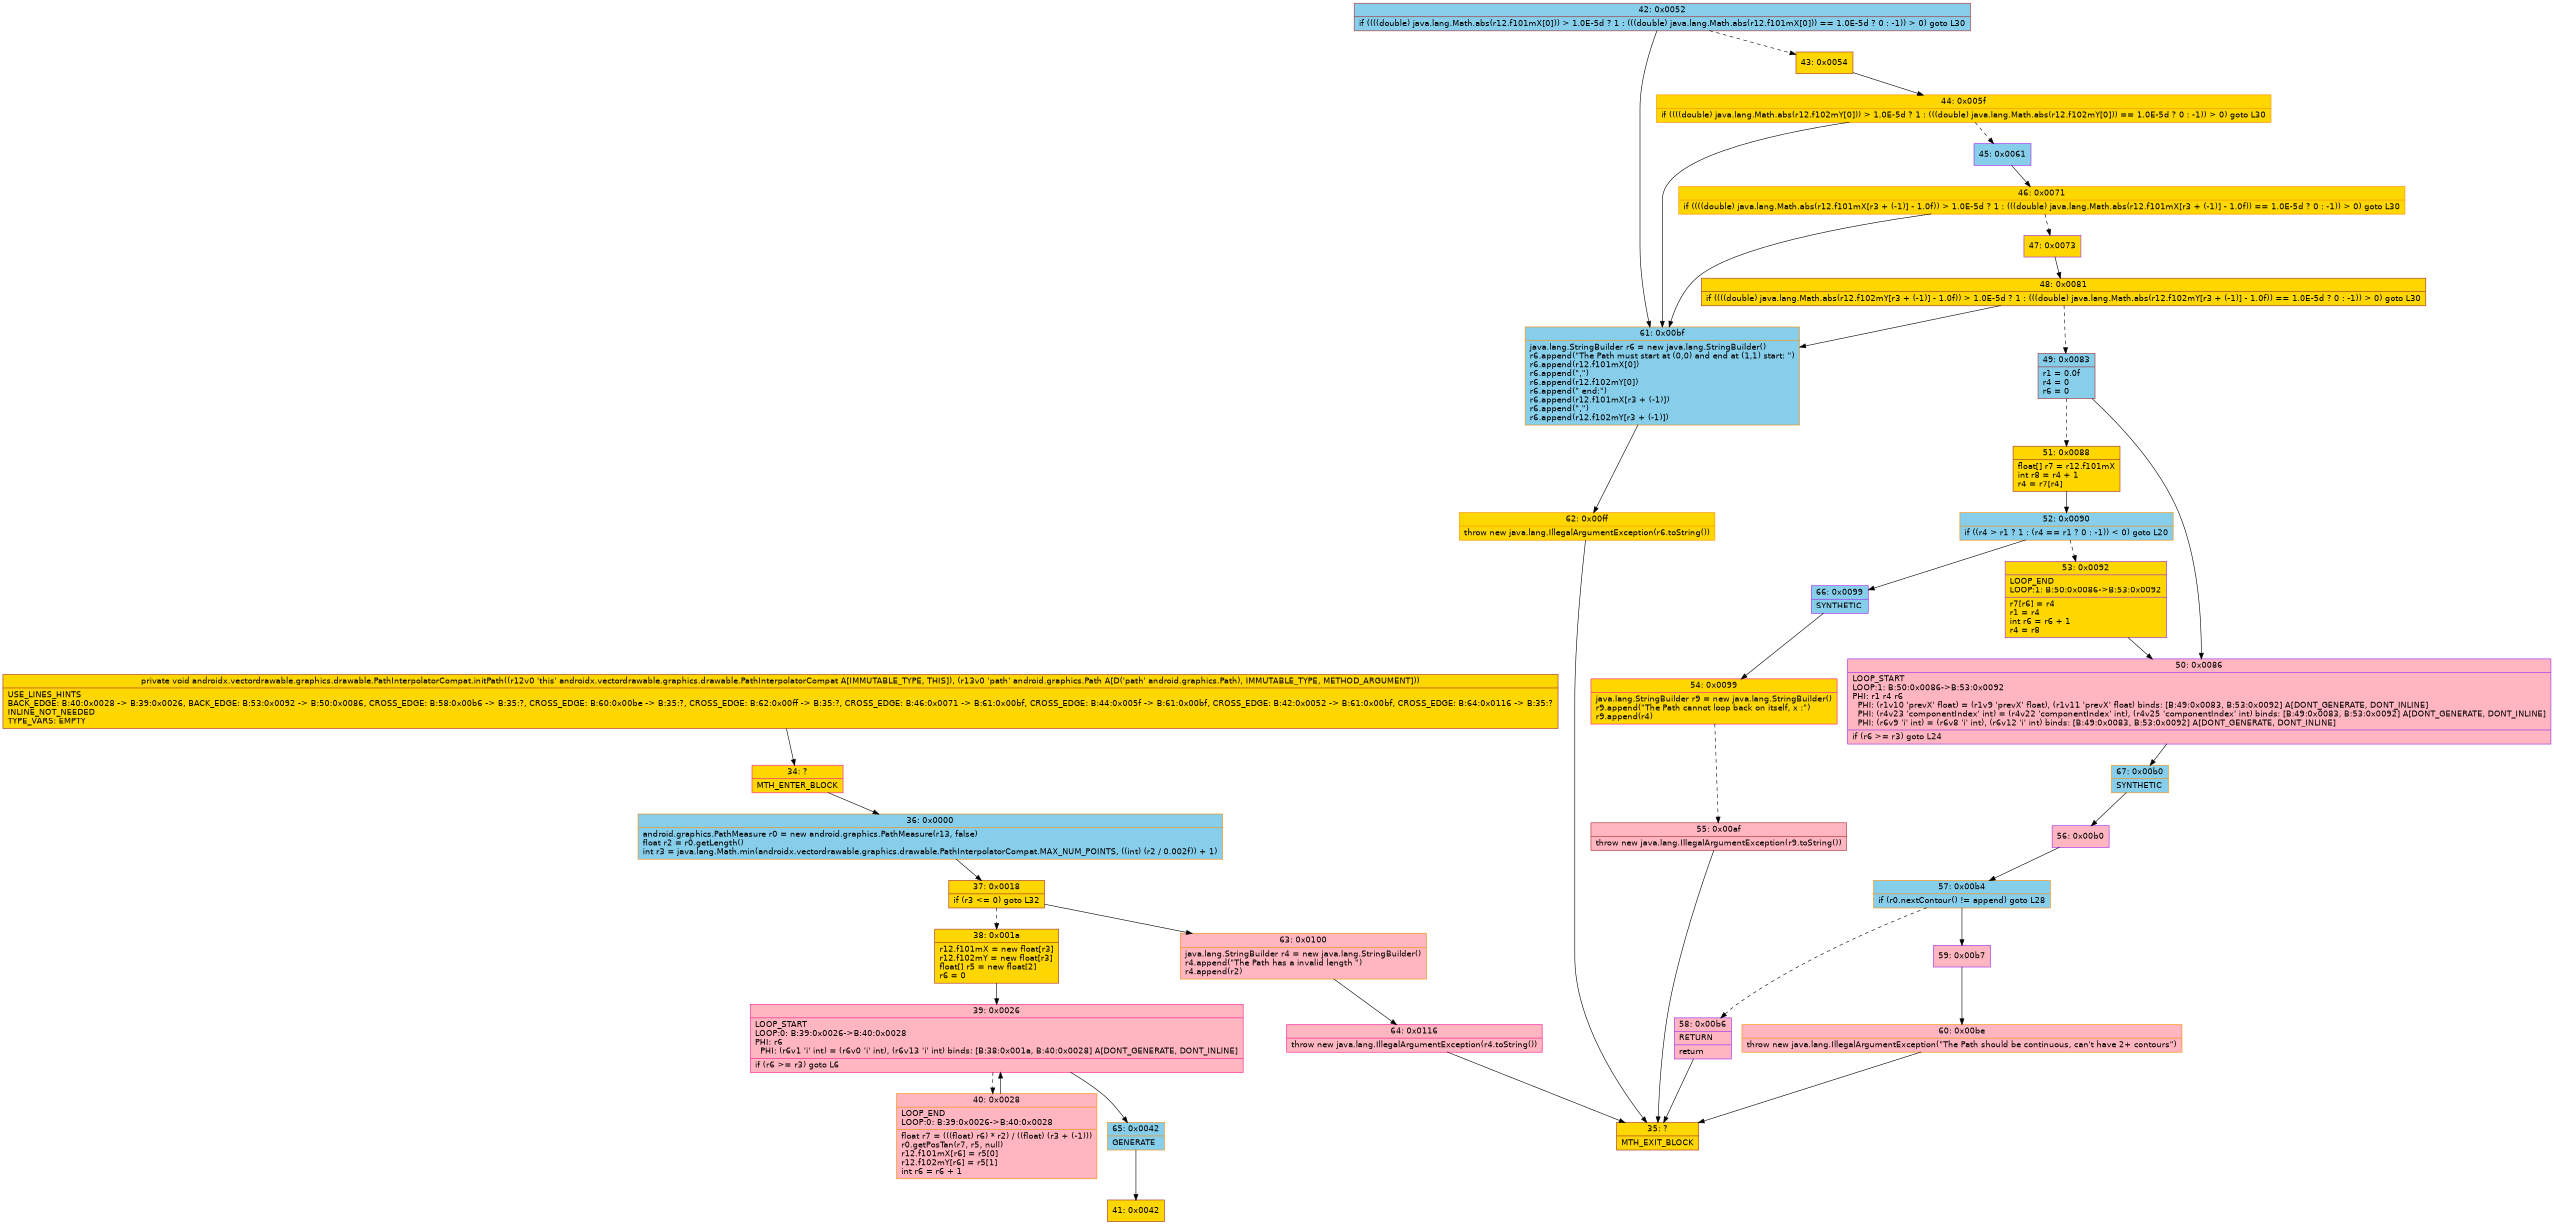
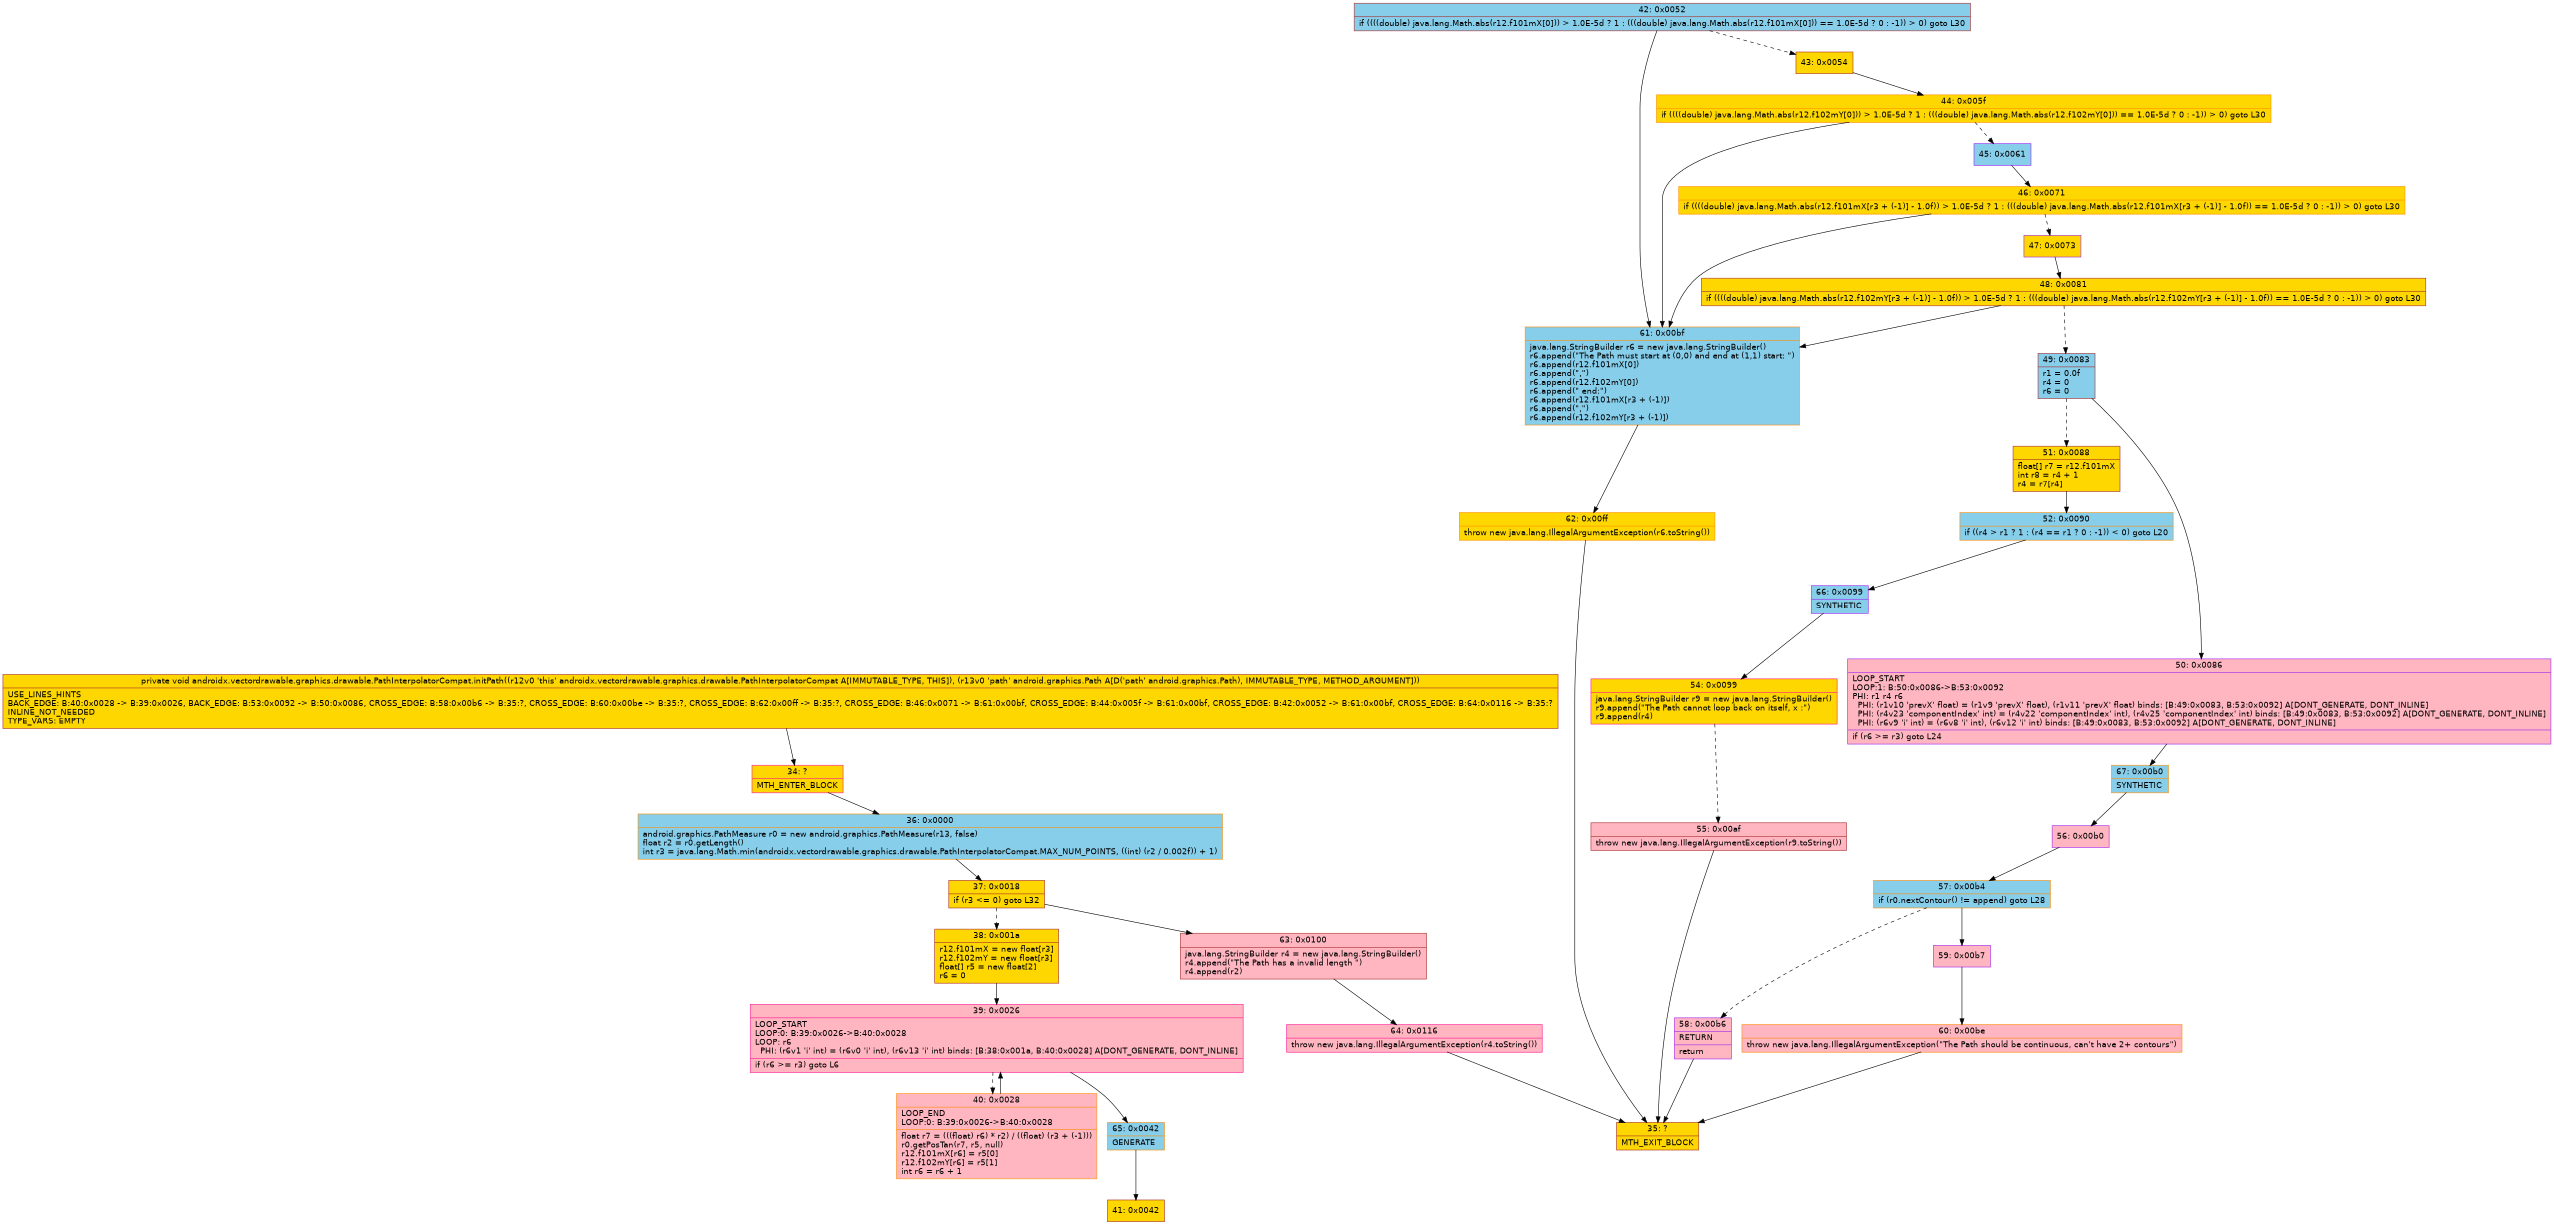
(2086, 600) -> none
(1303, 956) -> (1303, 956)
(770, 1042) -> (775, 1042)
